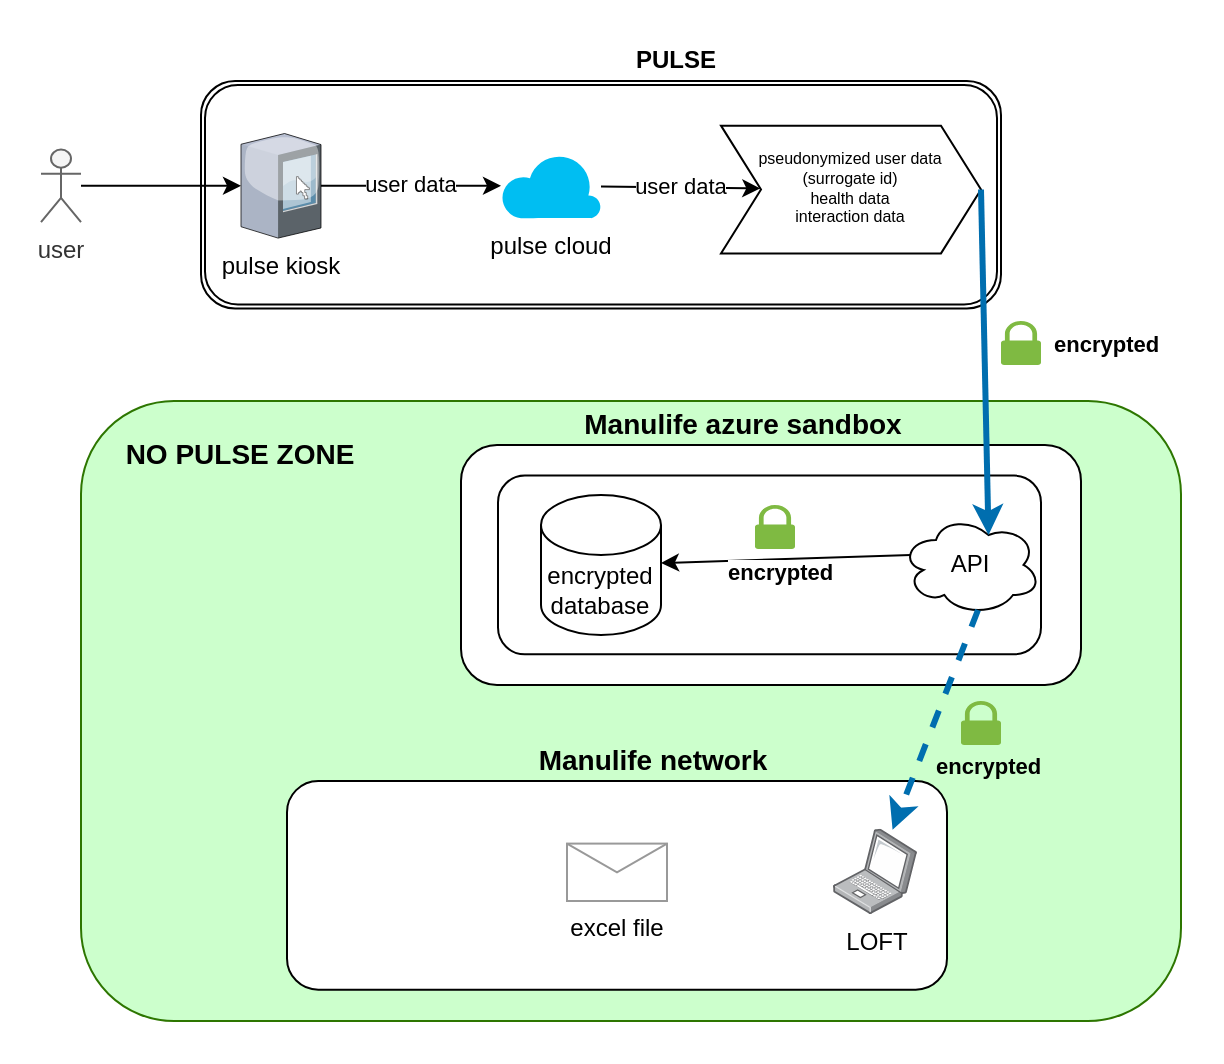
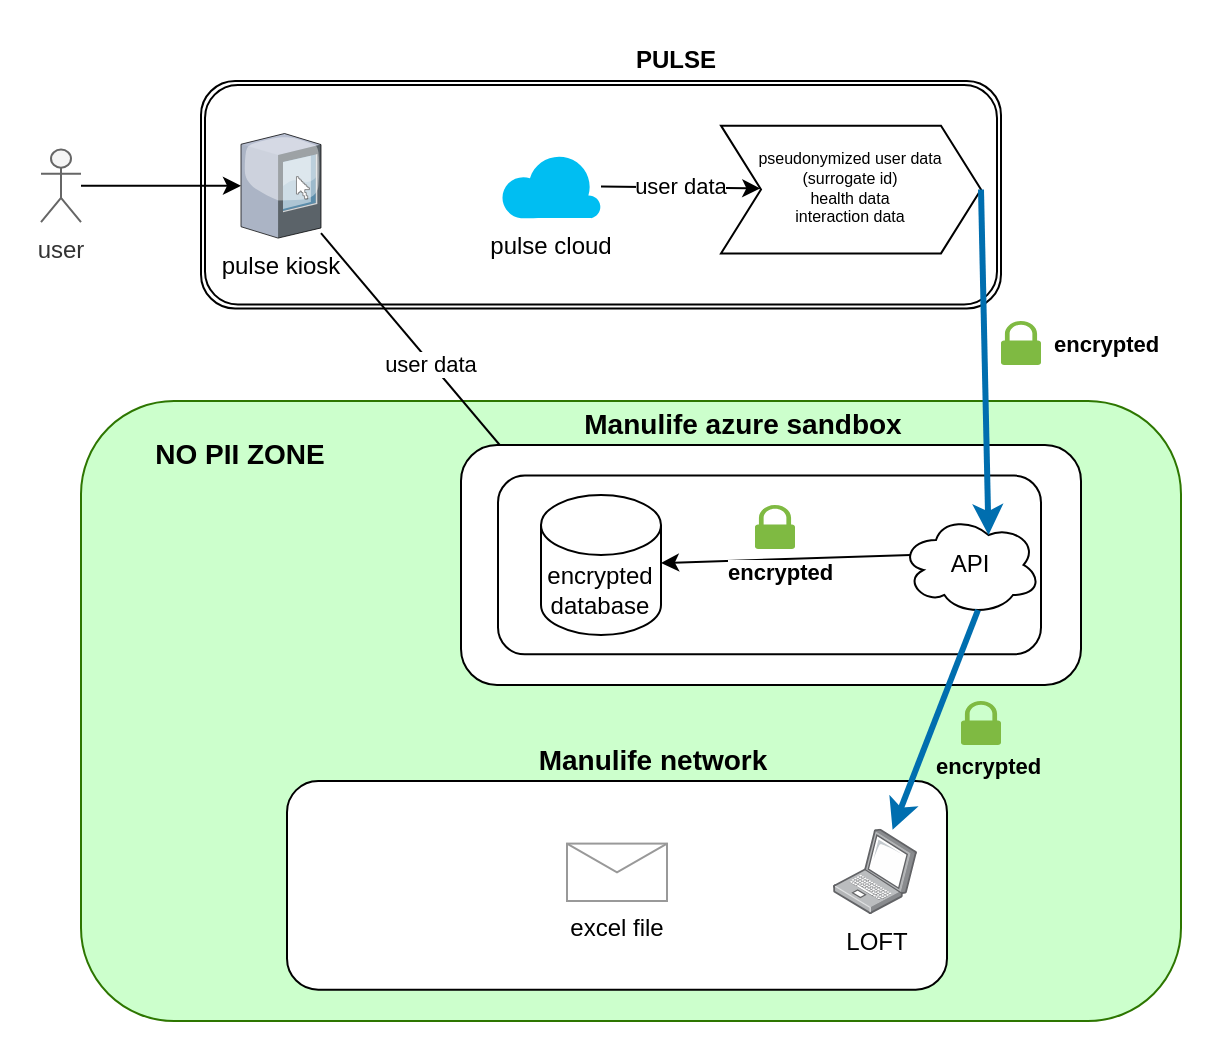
(365, 186) -> (410, 339)
(241, 455) -> (241, 455)
(955, 668) -> (955, 668)
